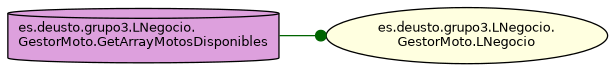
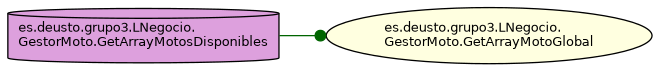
(467, 36) -> (489, 36)
